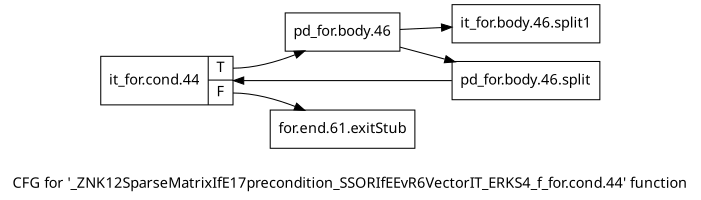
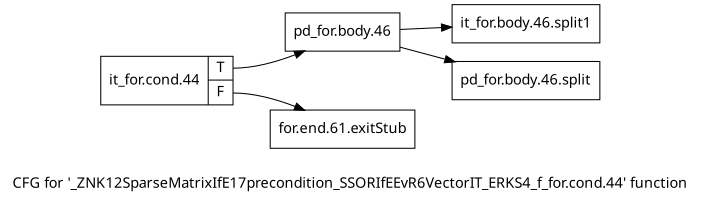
(348, 81) -> none
